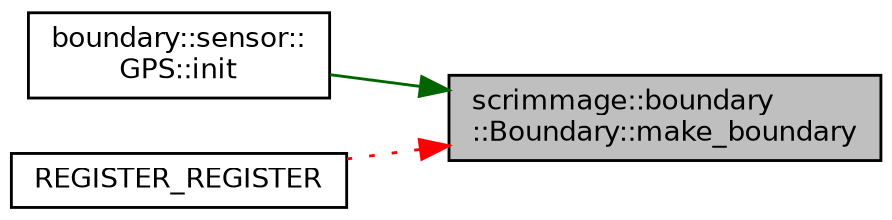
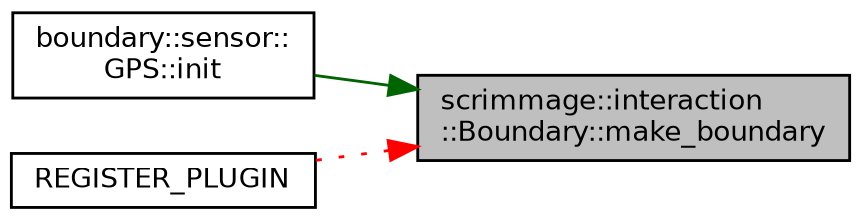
(665, 118) -> (634, 118)
(179, 180) -> (163, 180)
